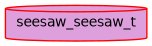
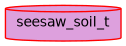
(76, 23) -> (63, 23)
